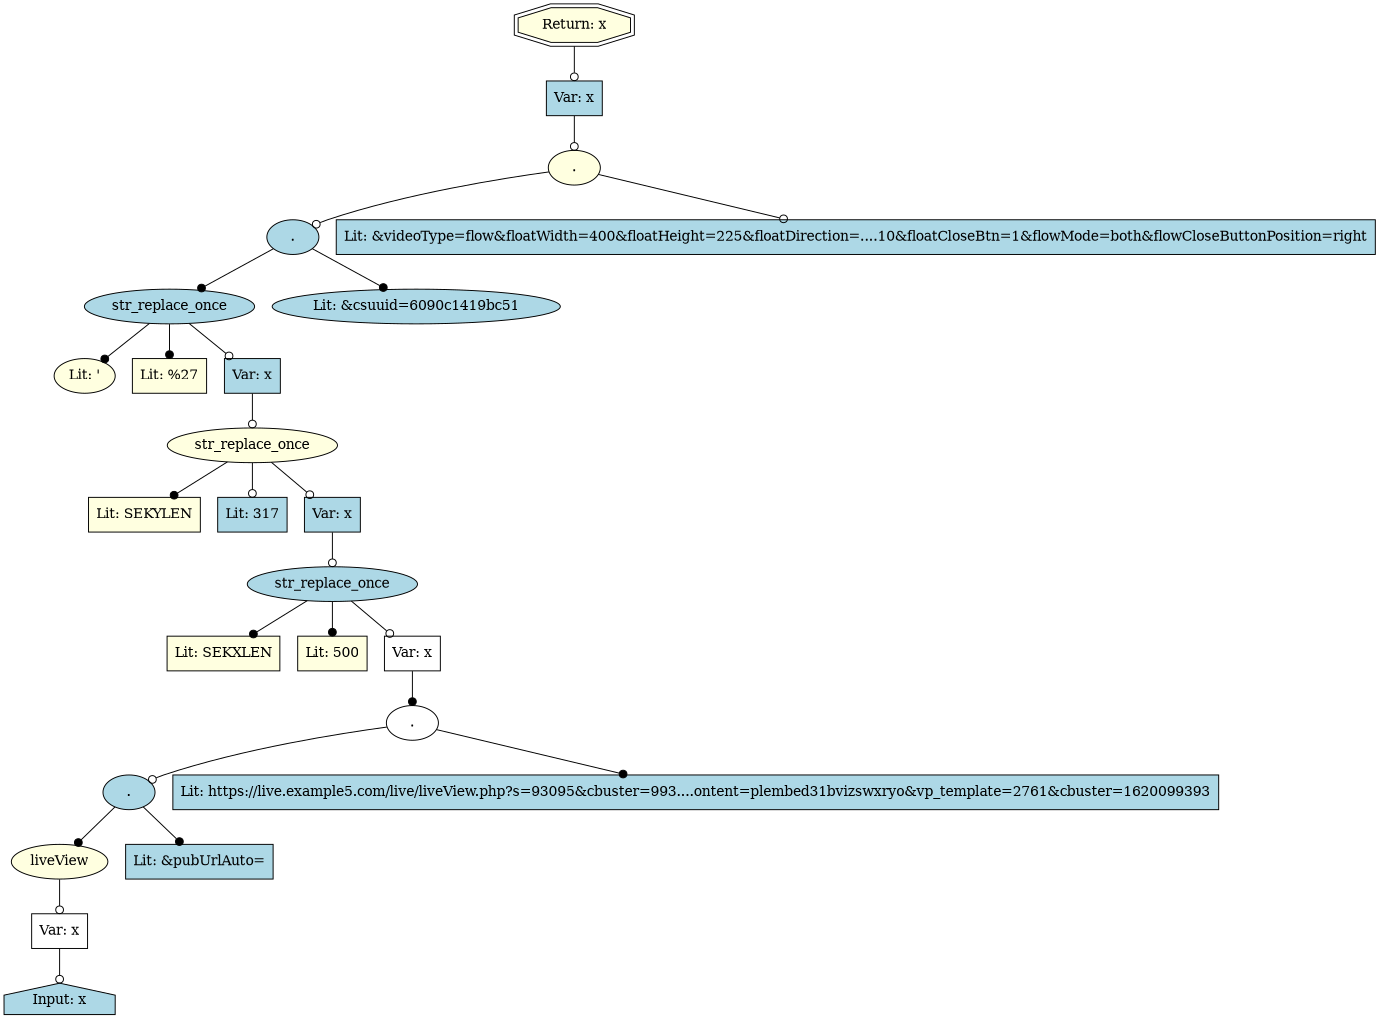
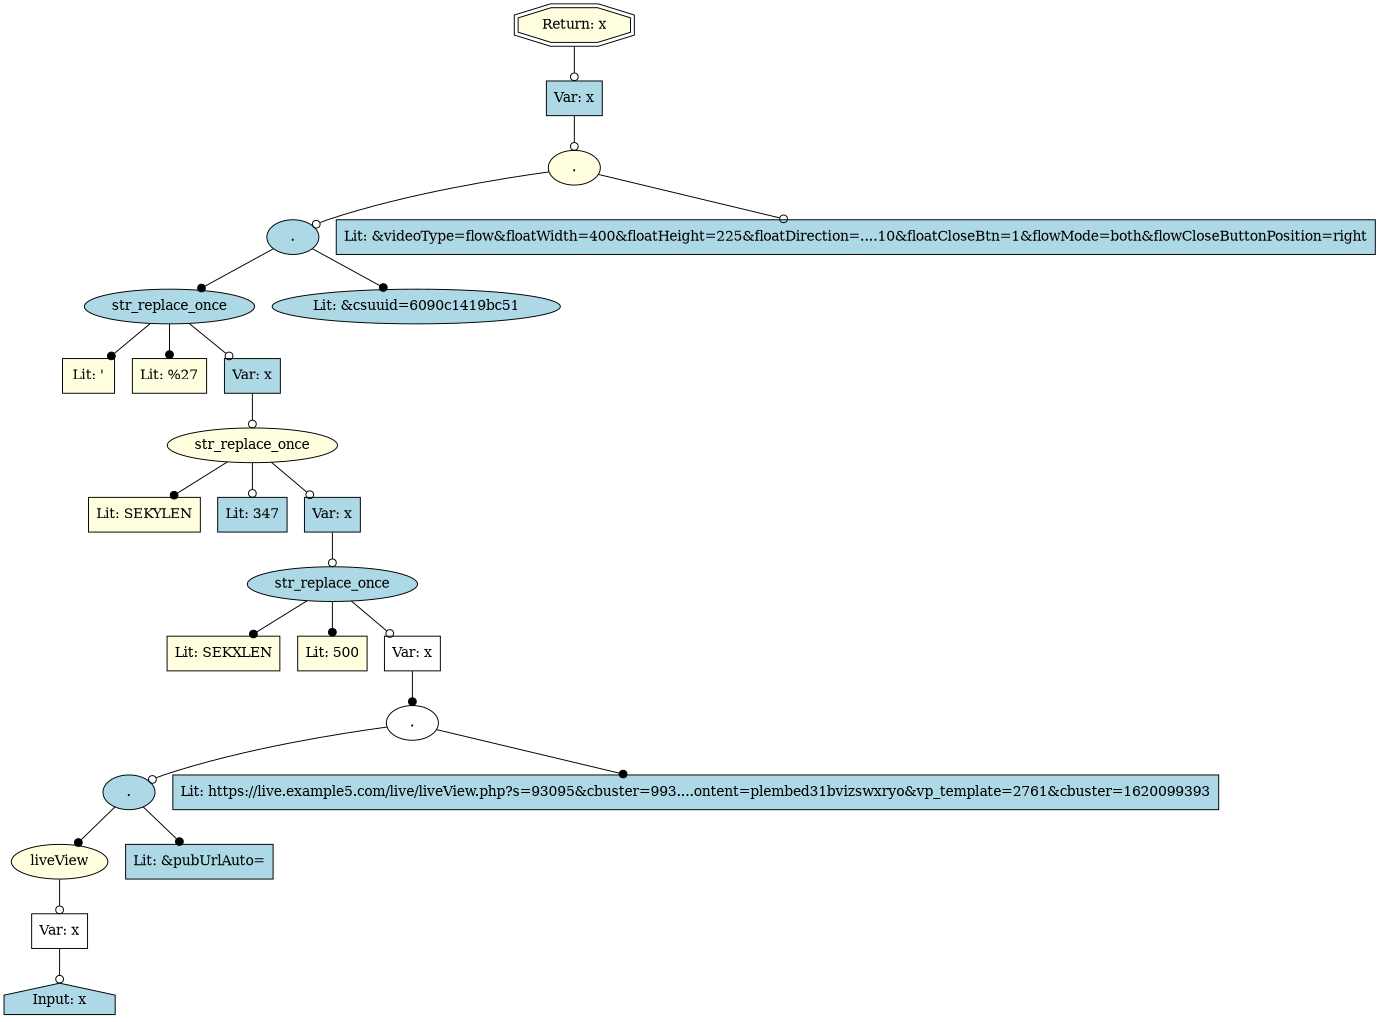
(85, 376) -> (89, 376)
(252, 515) -> (252, 515)
